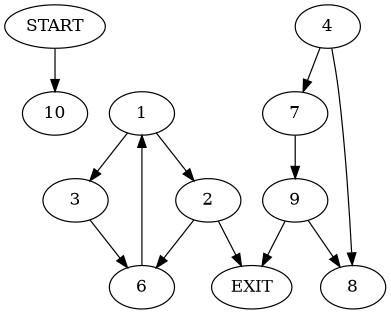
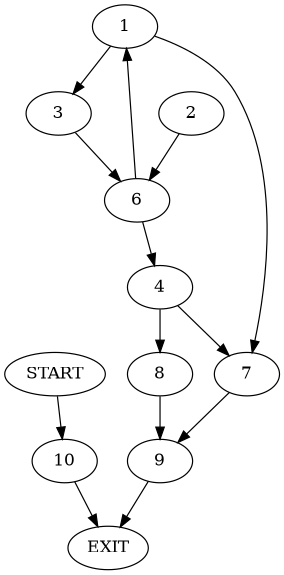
(171, 152) -> (261, 165)
none -> (147, 238)
(227, 238) -> (84, 499)
(321, 239) -> (160, 412)
